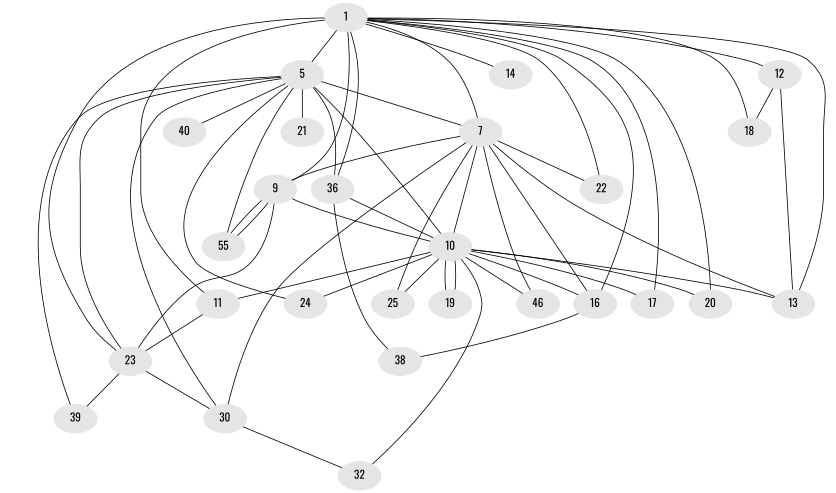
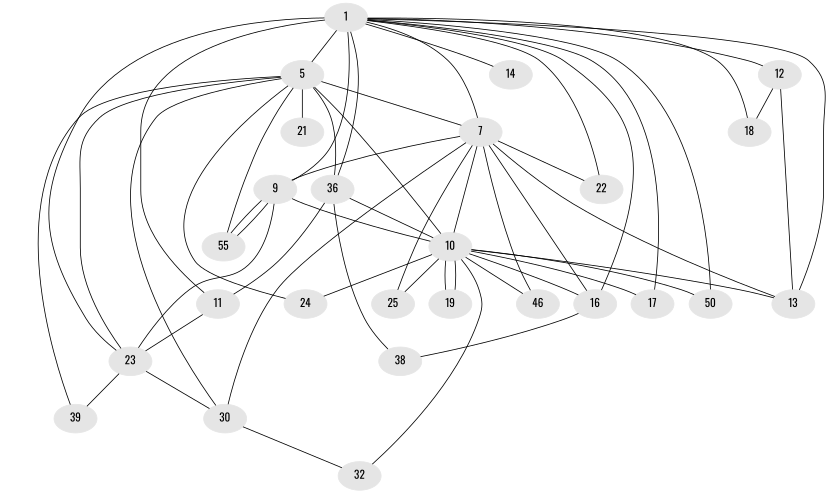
(185, 132) -> none
(334, 275) -> (285, 254)
(711, 304) -> (711, 304)
